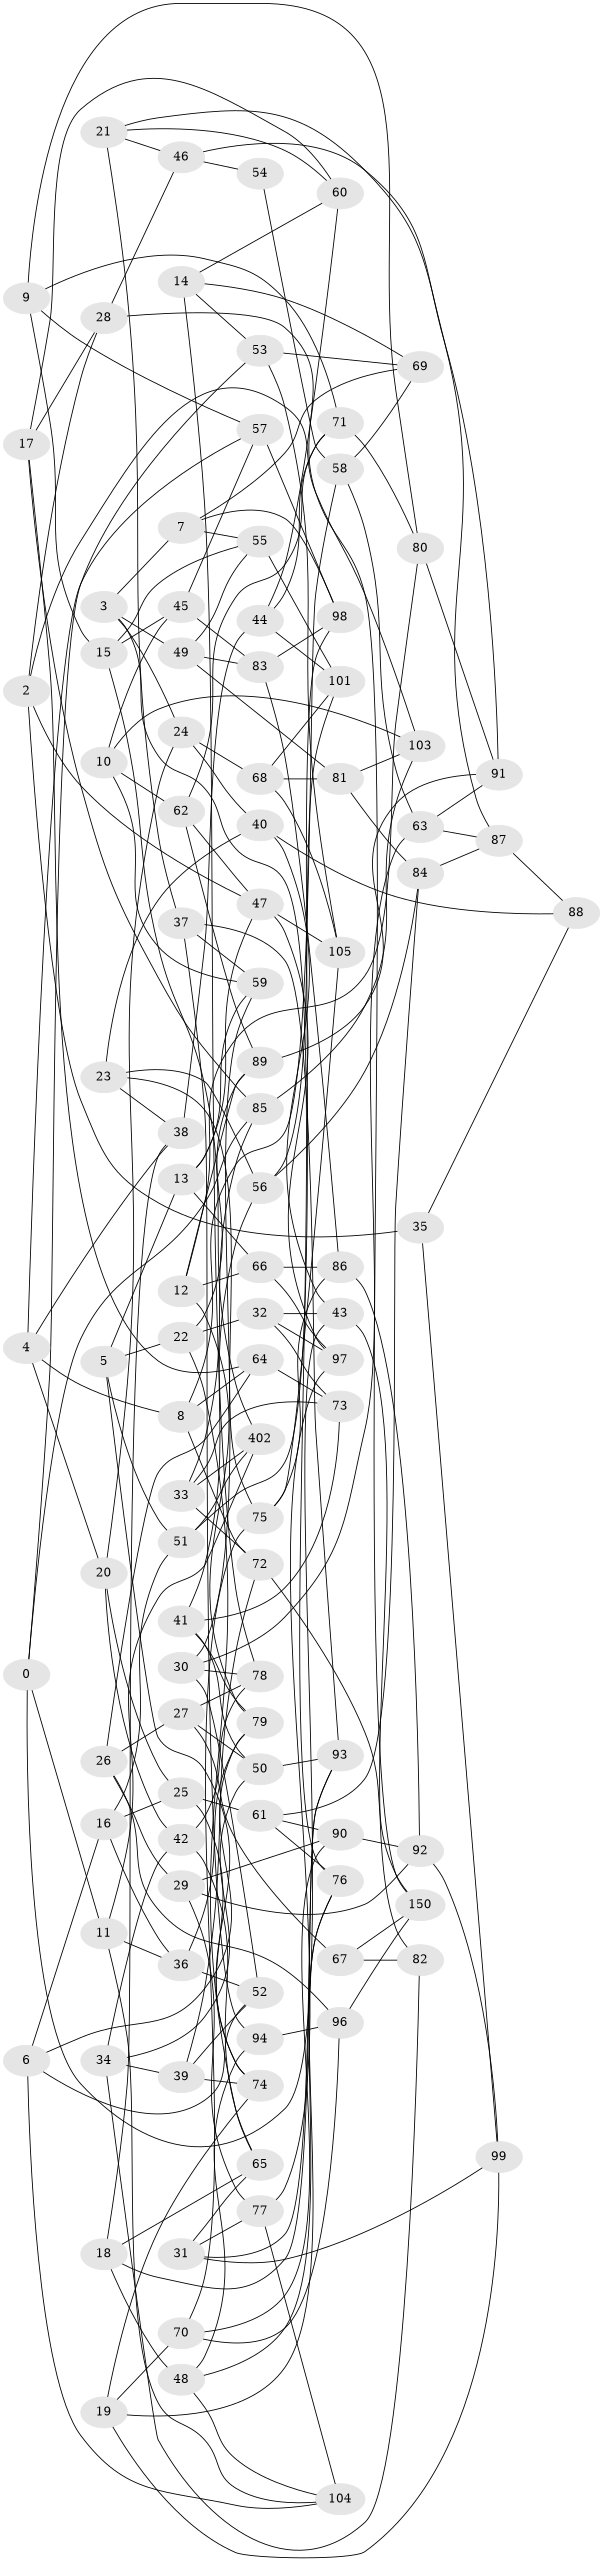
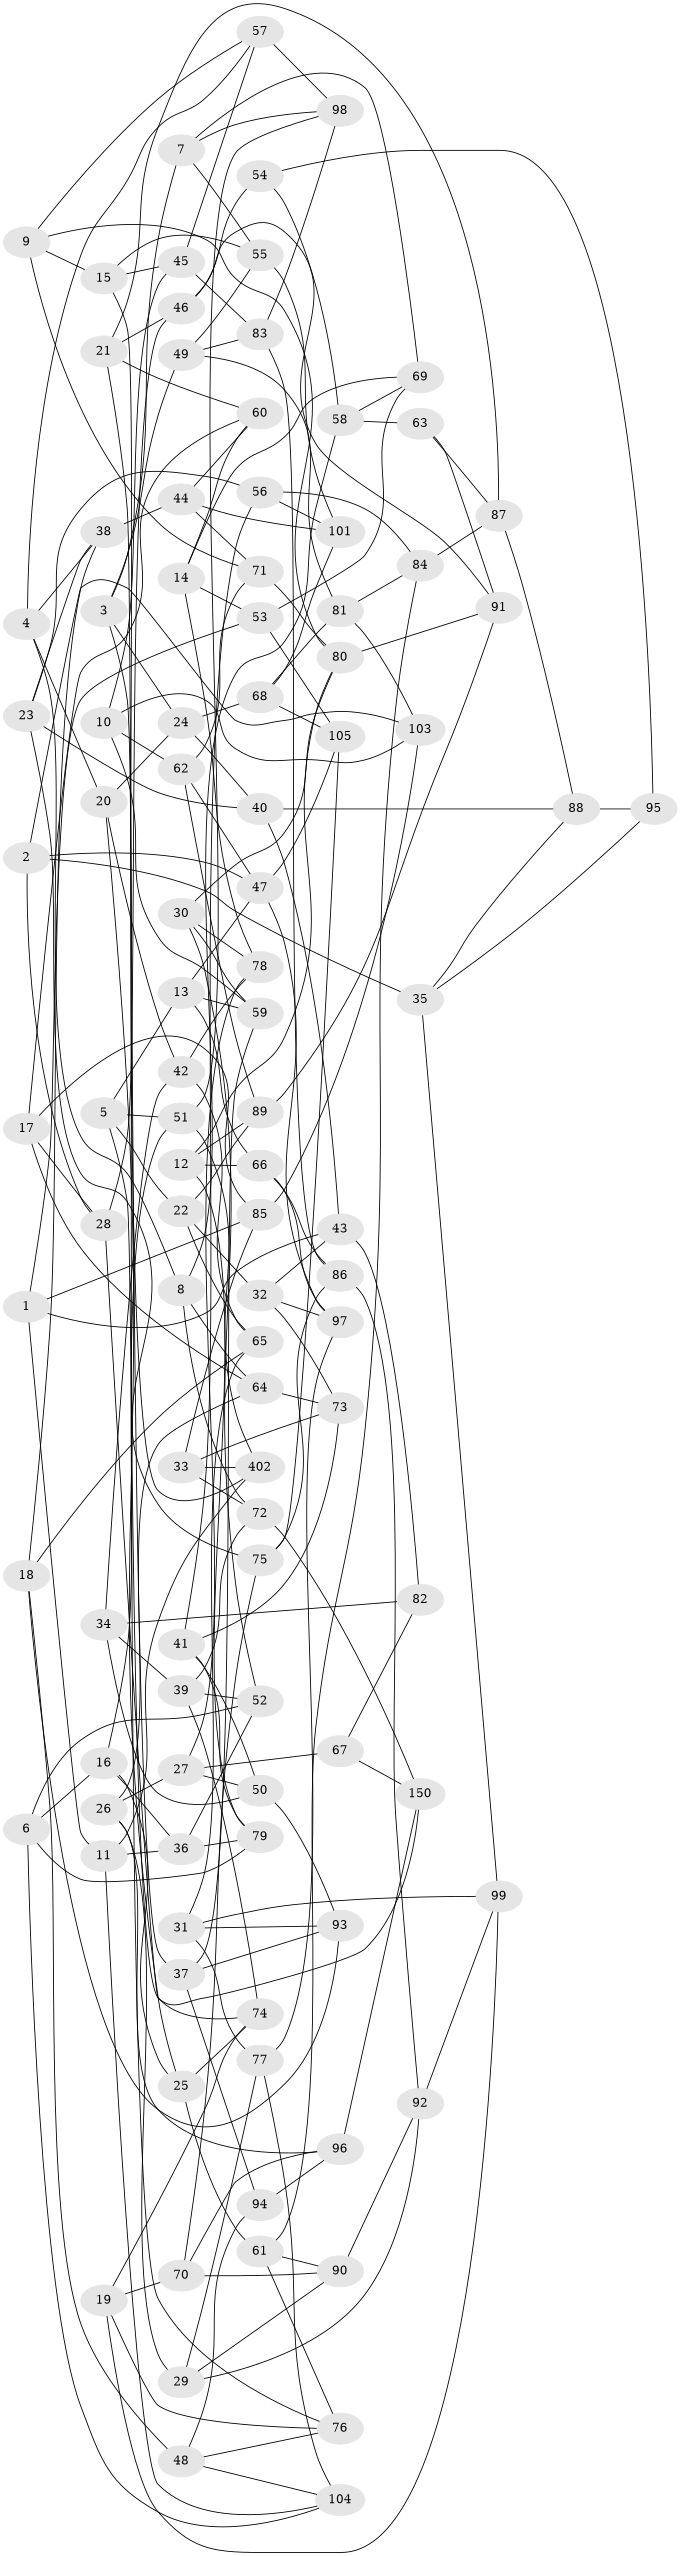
none -> (654, 809)
(367, 1417) -> (288, 827)
(27, 1675) -> (27, 1307)
